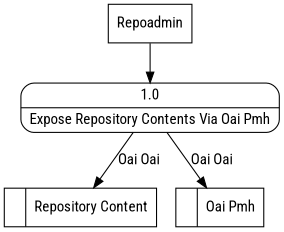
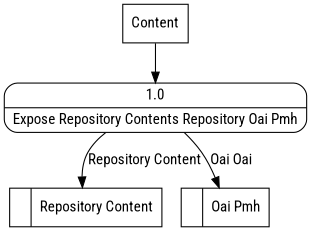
(150, 24) -> (155, 24)
(150, 120) -> (155, 120)
(139, 160) -> (145, 160)
